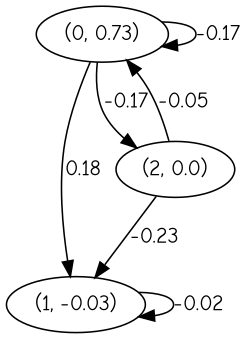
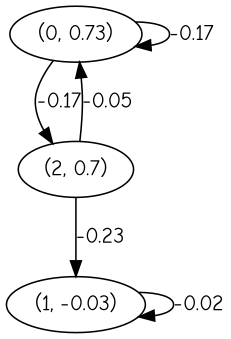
(63, 160) -> none
(175, 169) -> (76, 169)
